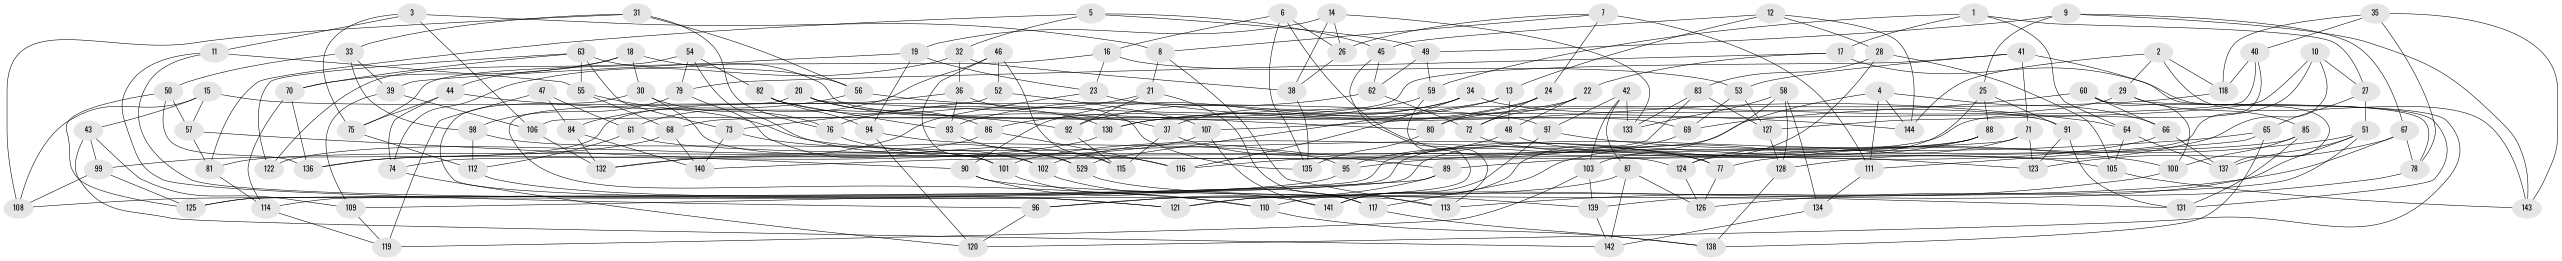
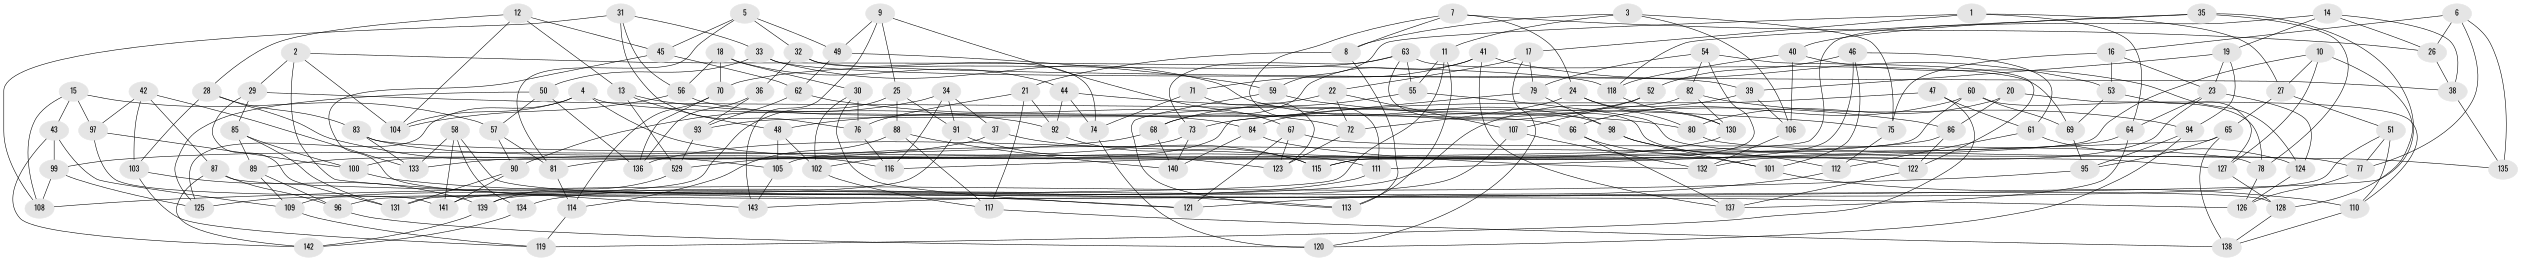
(982, 115) -> none
(1909, 131) -> (395, 131)
(1139, 133) -> none
(1855, 150) -> (2288, 109)
(2295, 151) -> (1822, 189)
